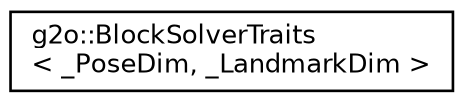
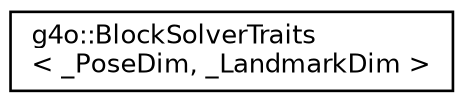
(232, 51) -> (232, 51)
